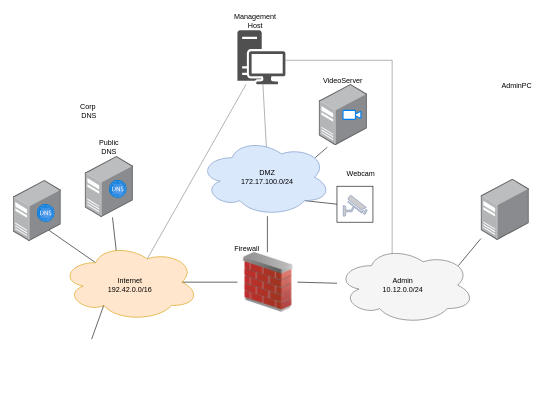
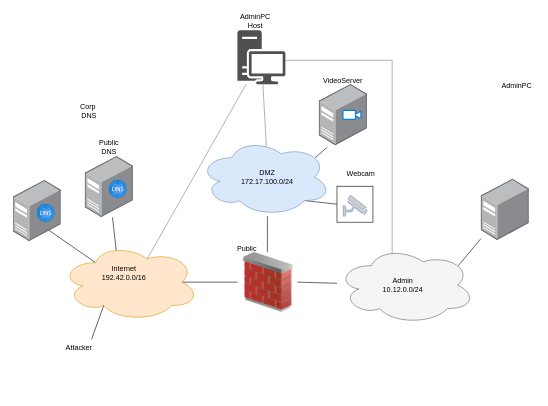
(255, 21) -> (255, 21)
(247, 249) -> (247, 249)
(130, 285) -> (124, 273)
none -> (79, 348)
